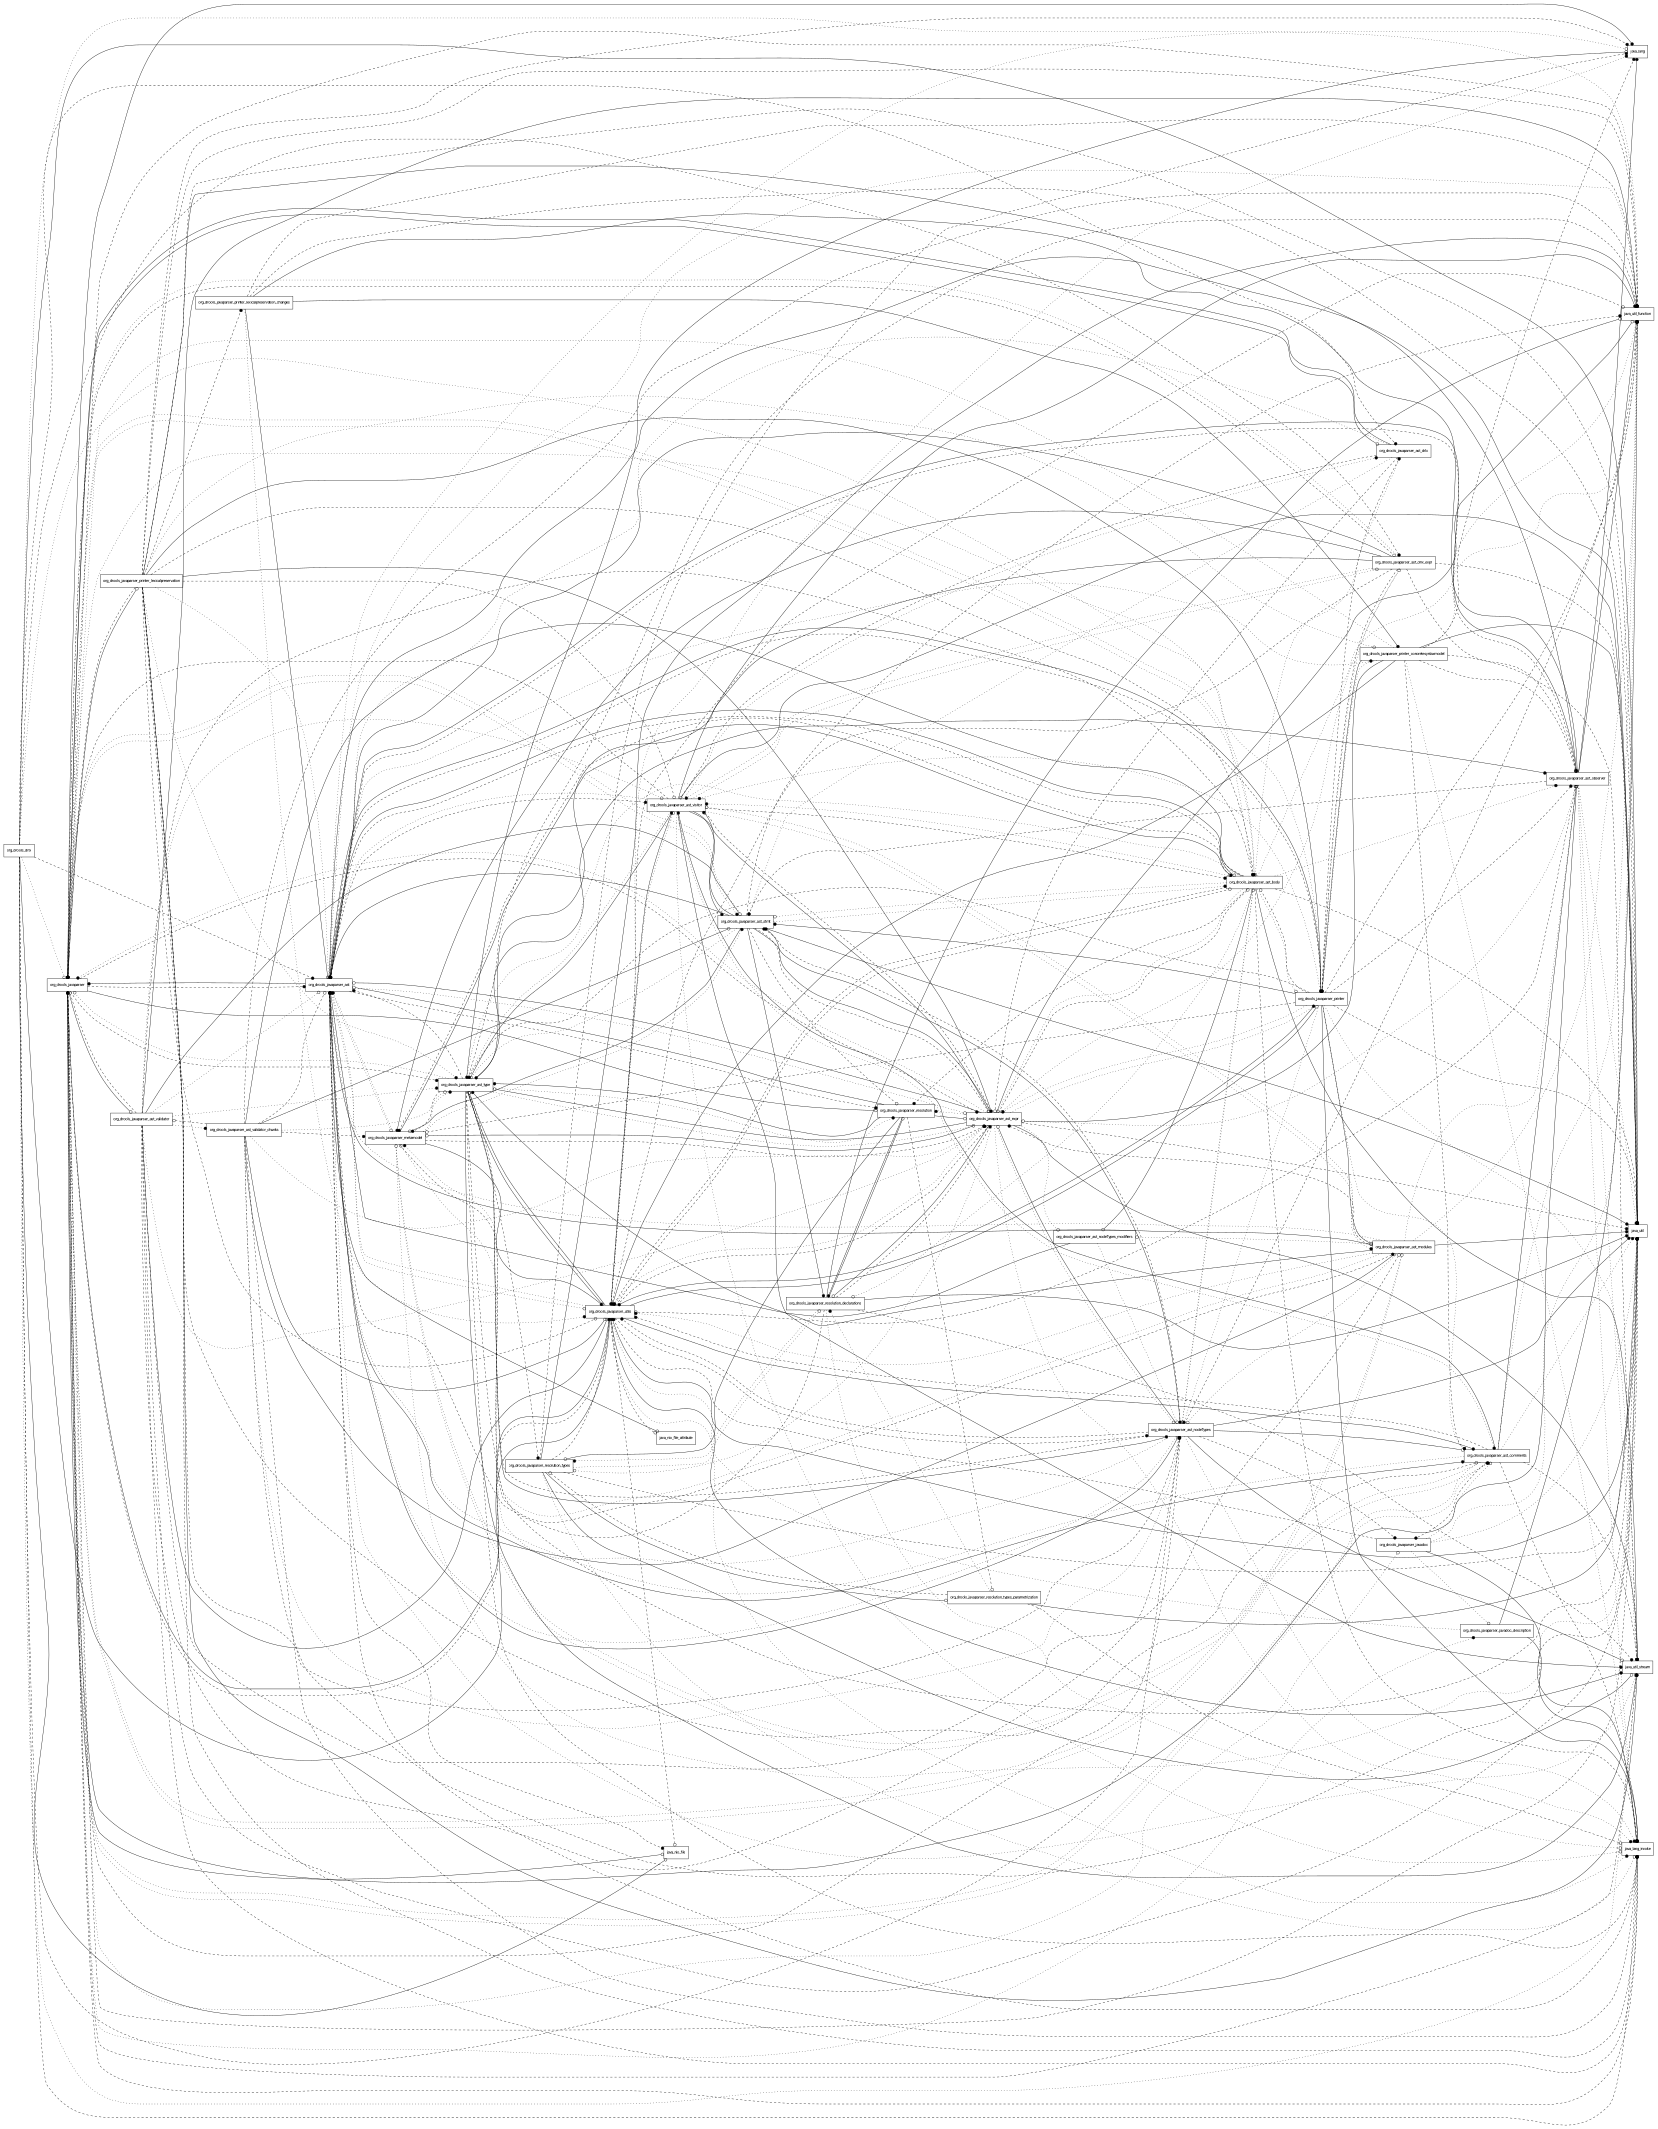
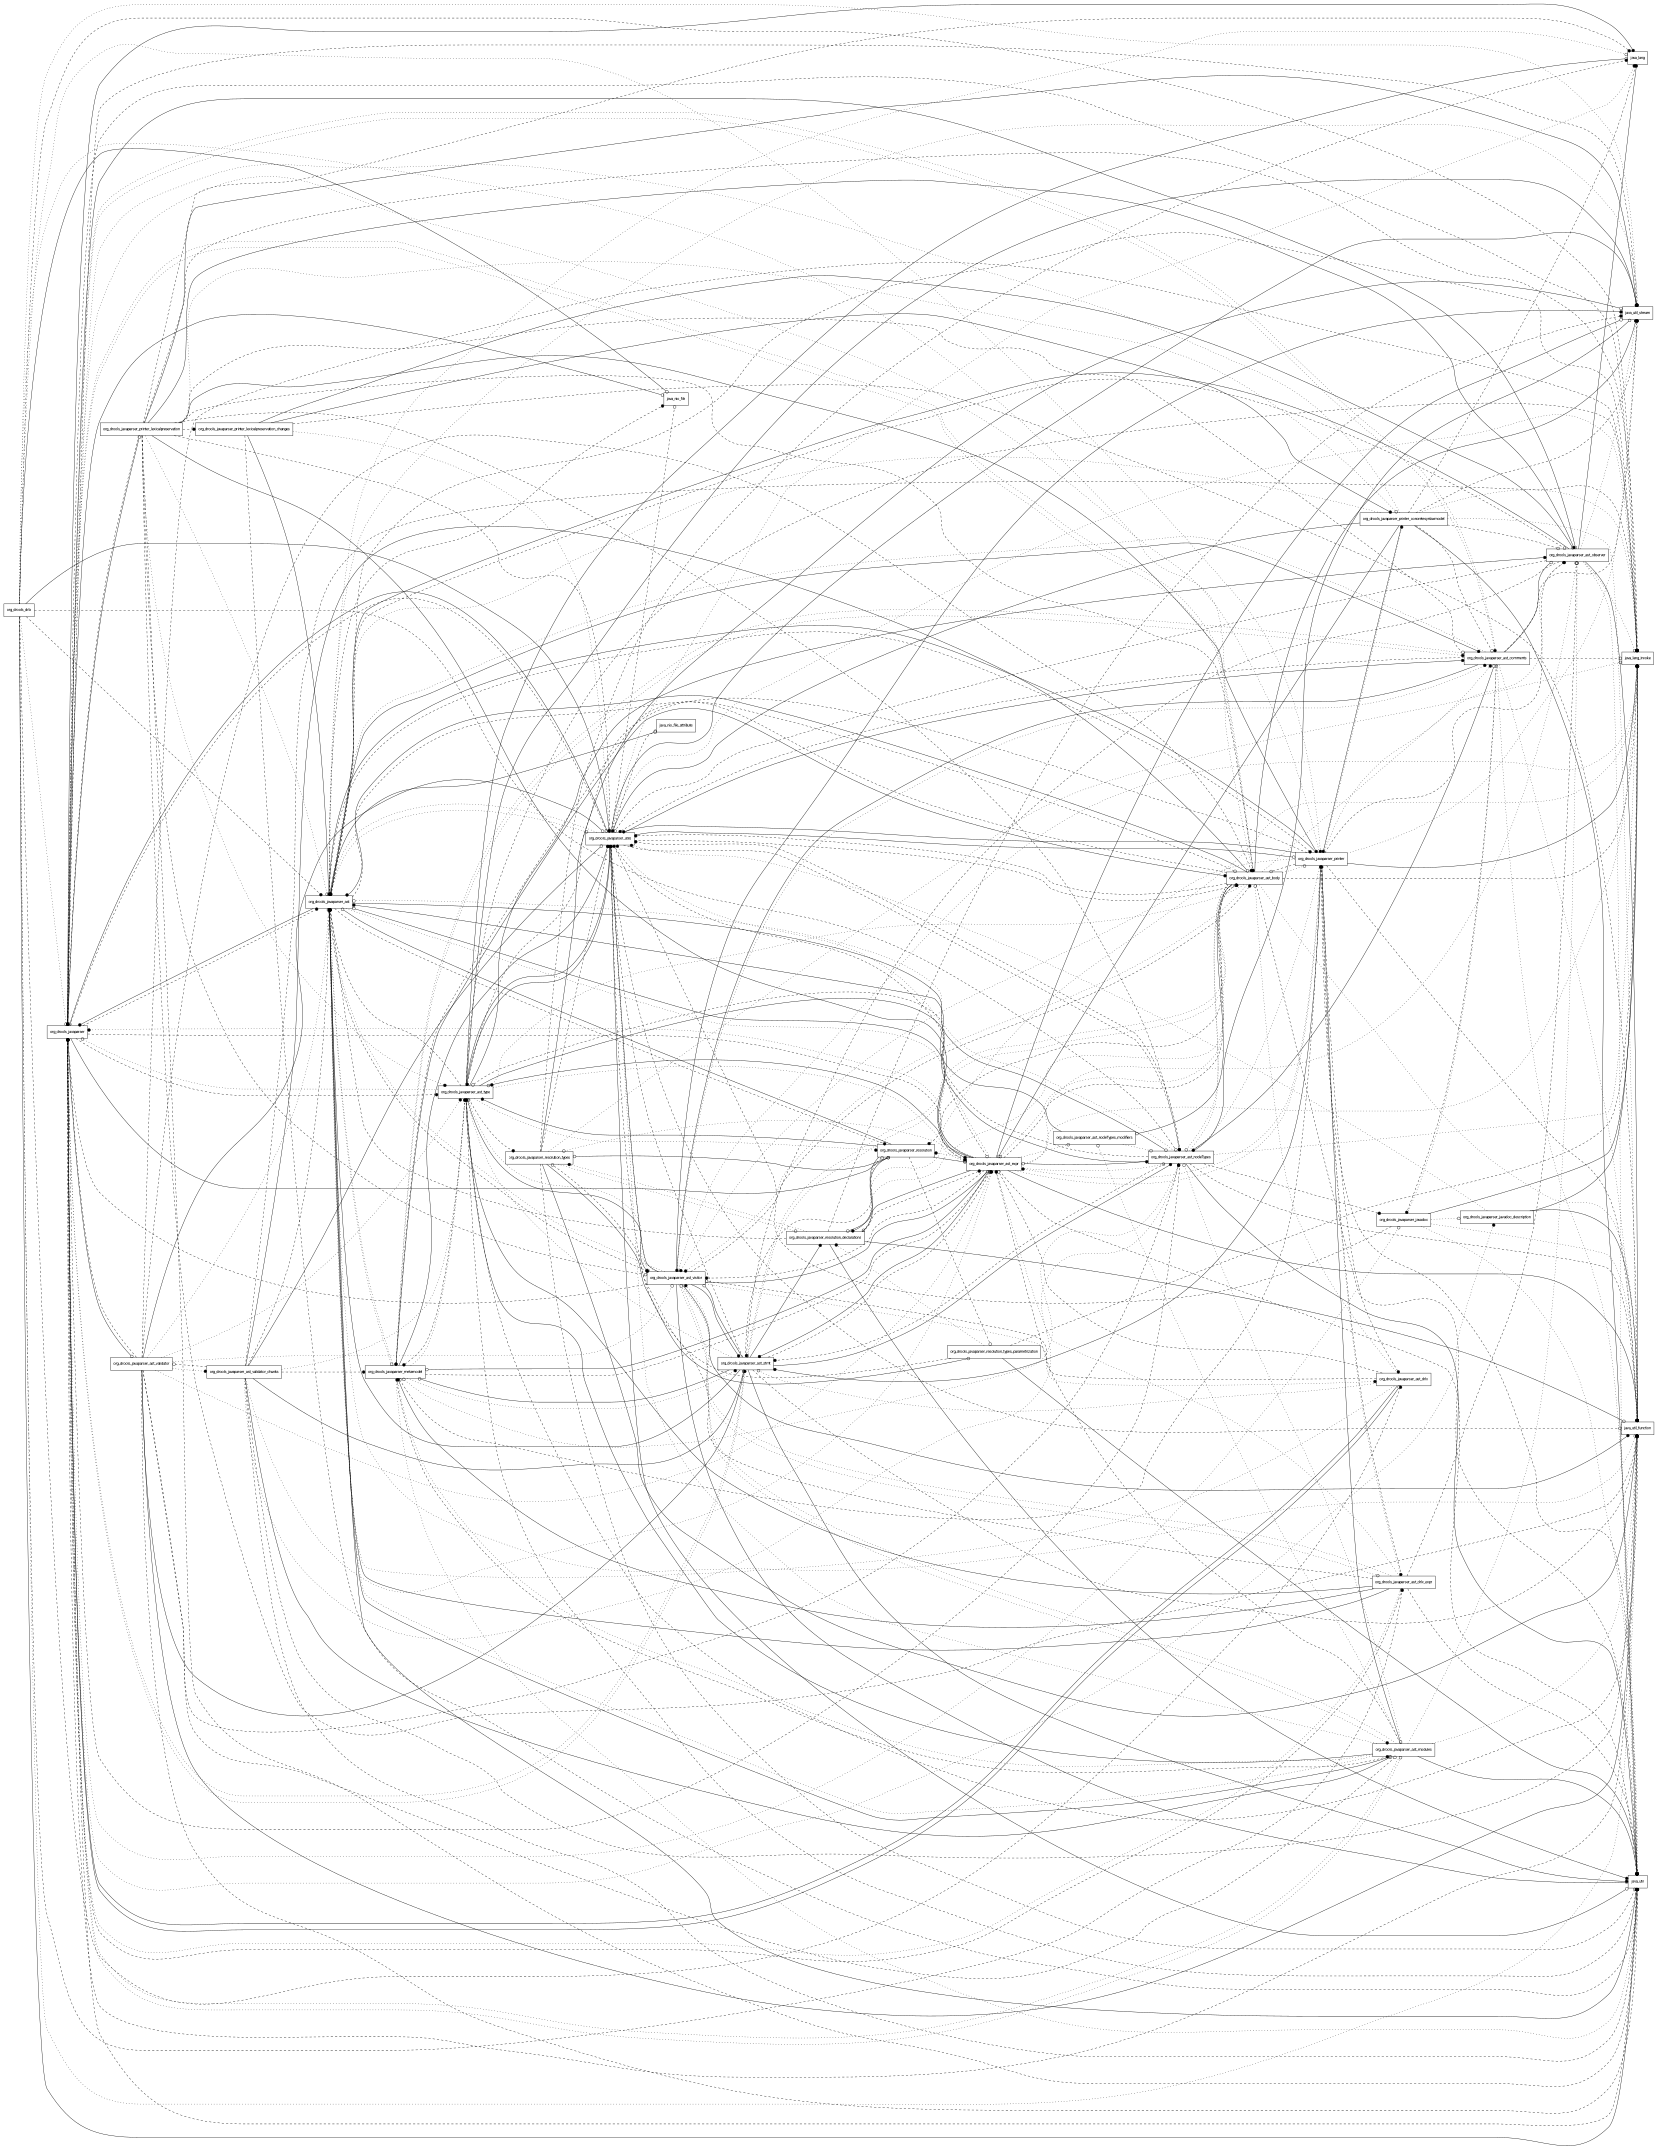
none -> (616, 74)
(1339, 777) -> (1340, 1222)
none -> (646, 1110)
